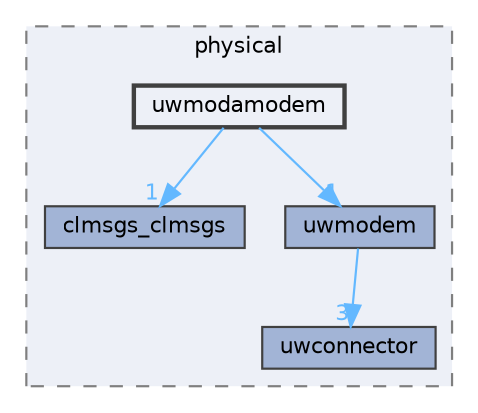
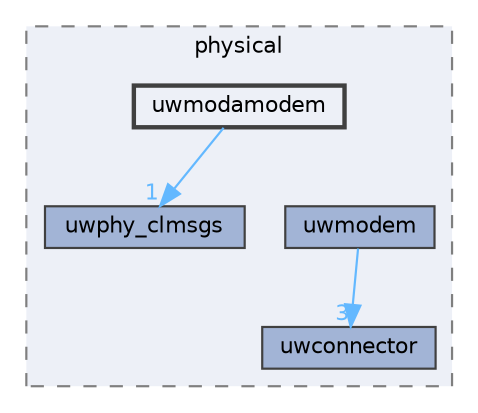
(292, 159) -> none
(145, 227) -> (145, 227)
